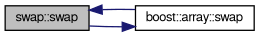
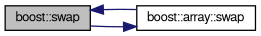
(47, 18) -> (48, 18)
